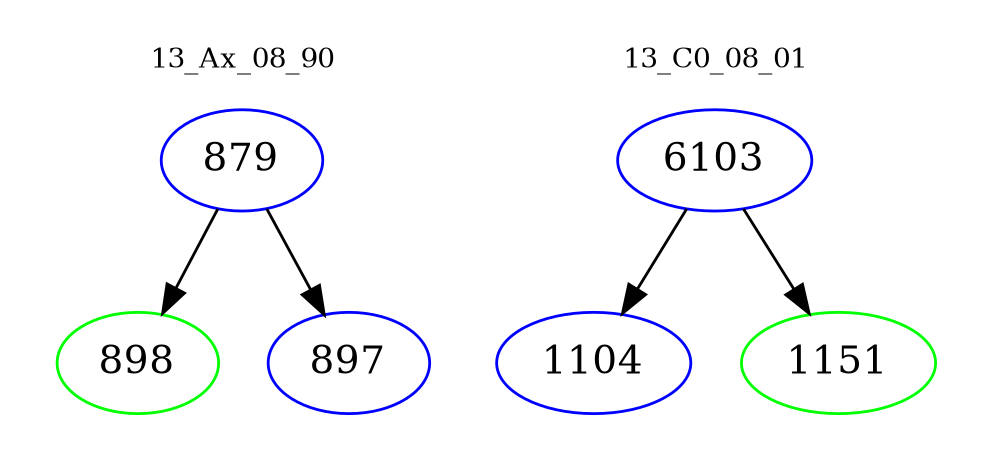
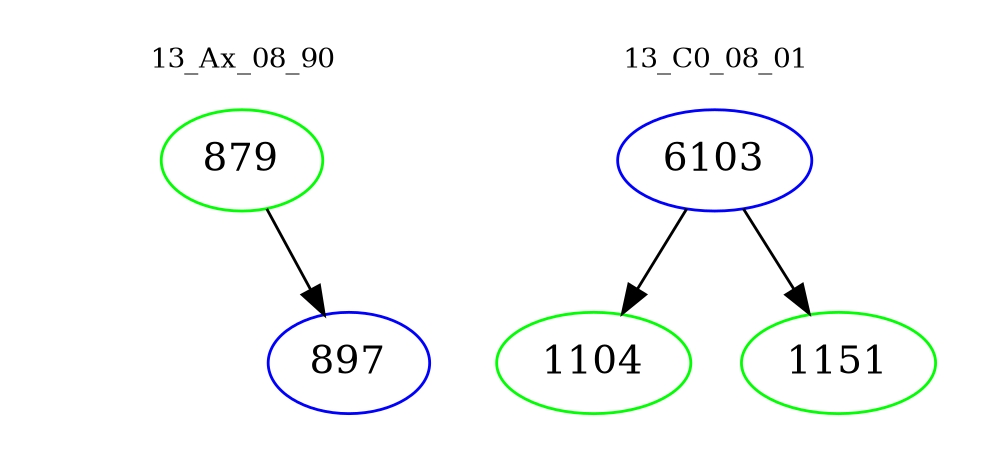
(242, 160) -> (242, 160)
(138, 363) -> none
(594, 363) -> (594, 363)
